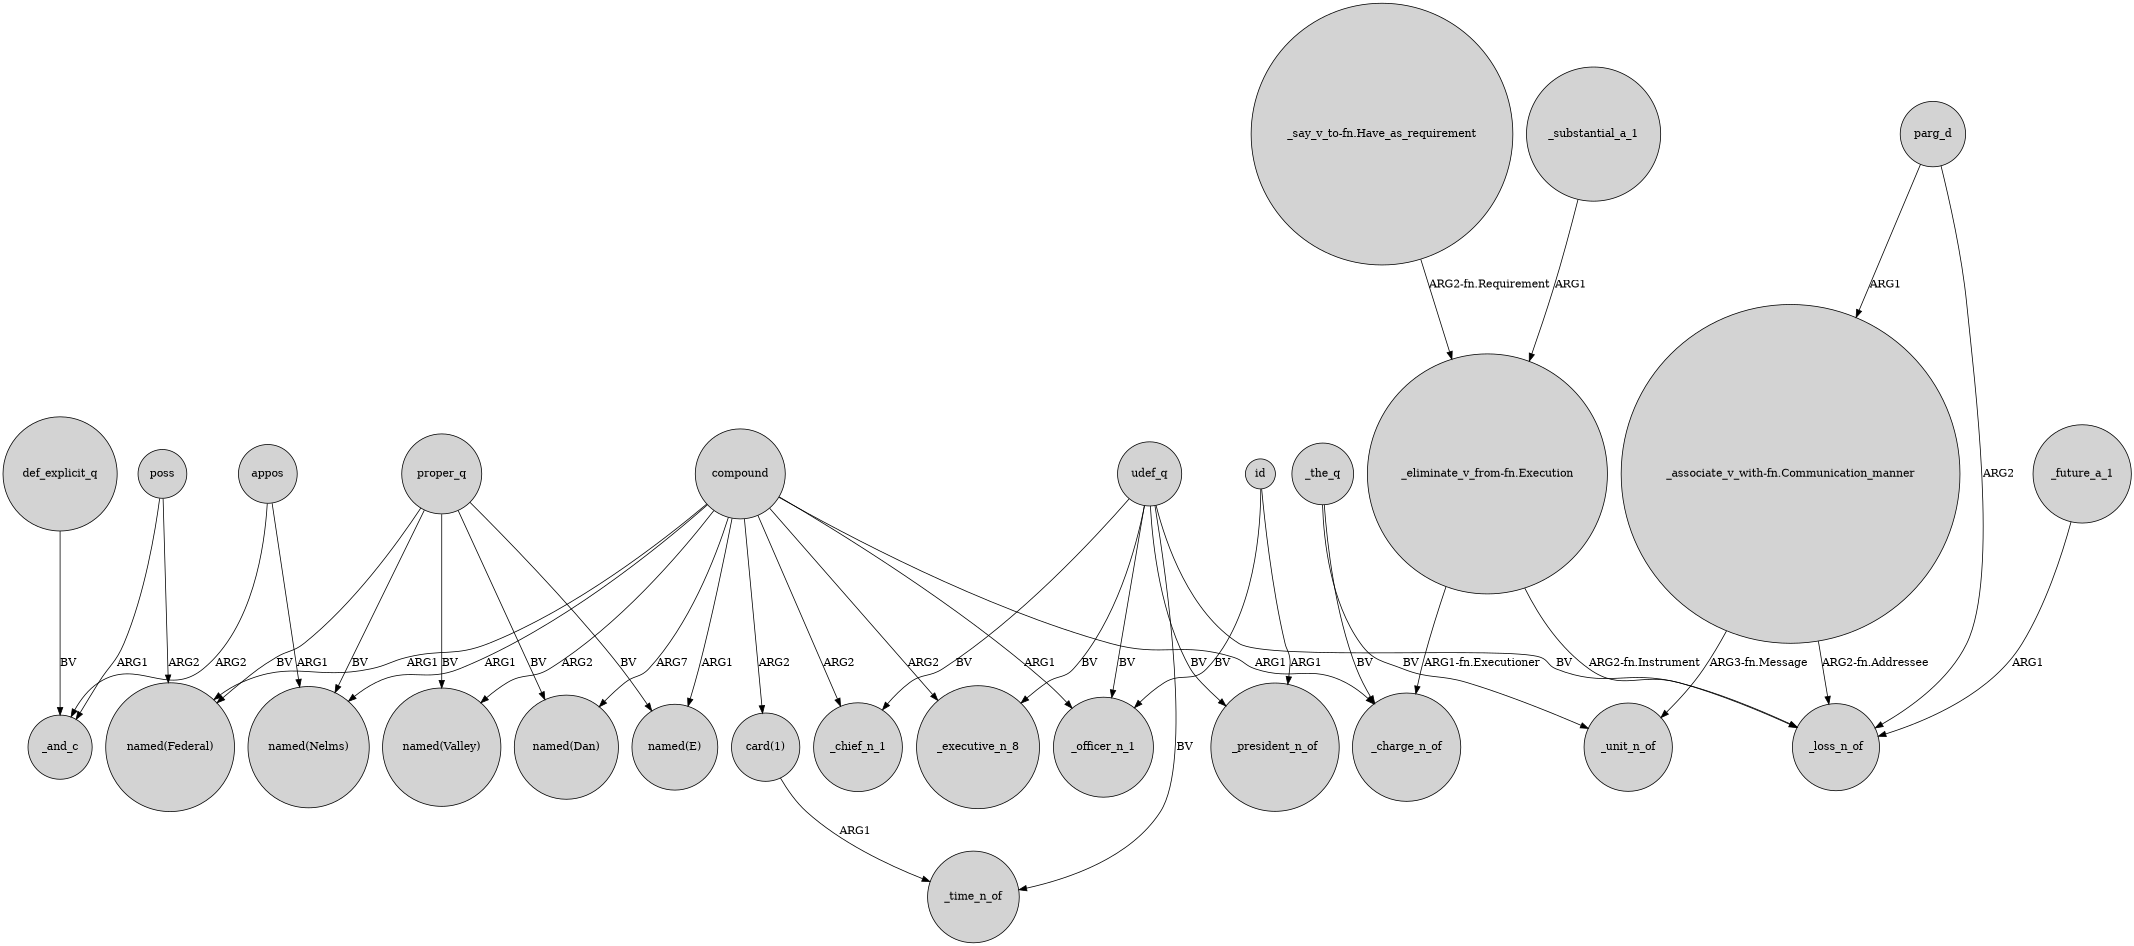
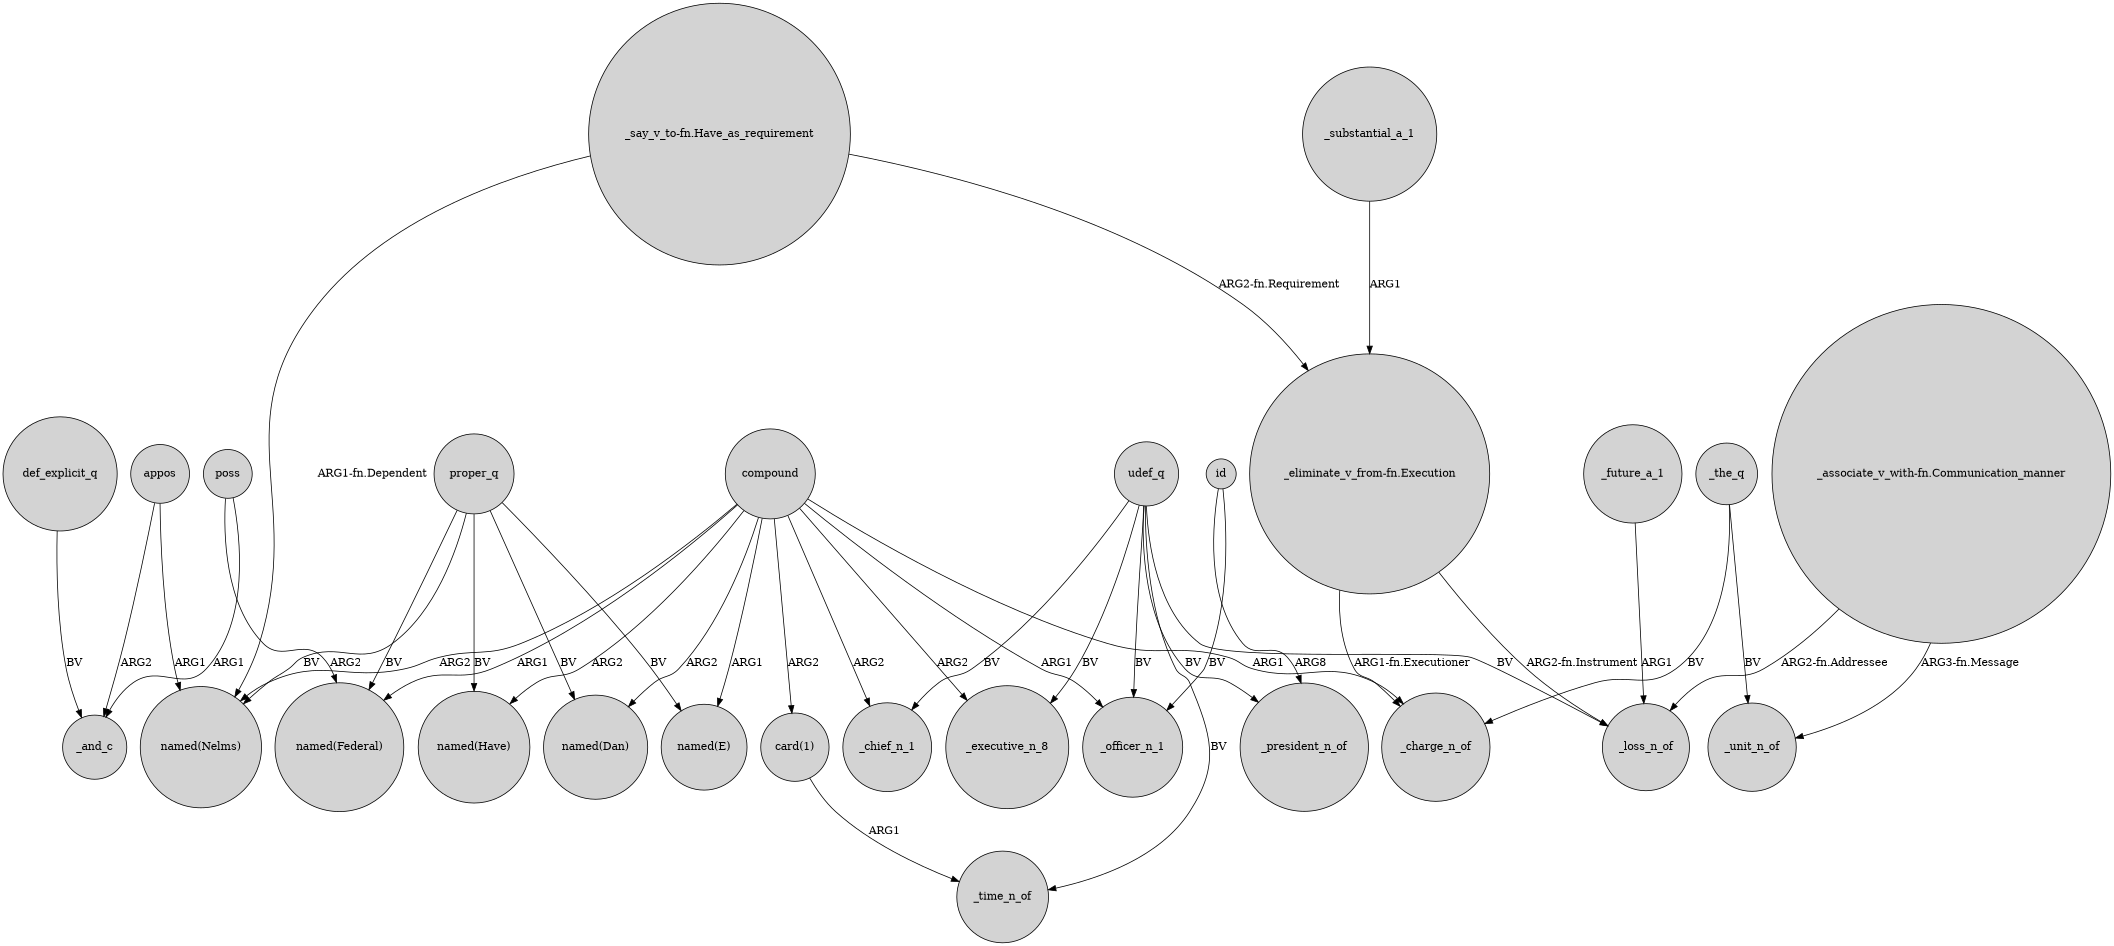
(1933, 134) -> none
none -> (294, 341)
(501, 663) -> (455, 663)
(672, 663) -> (702, 663)
(1306, 663) -> (1311, 663)
(442, 747) -> (474, 747)
